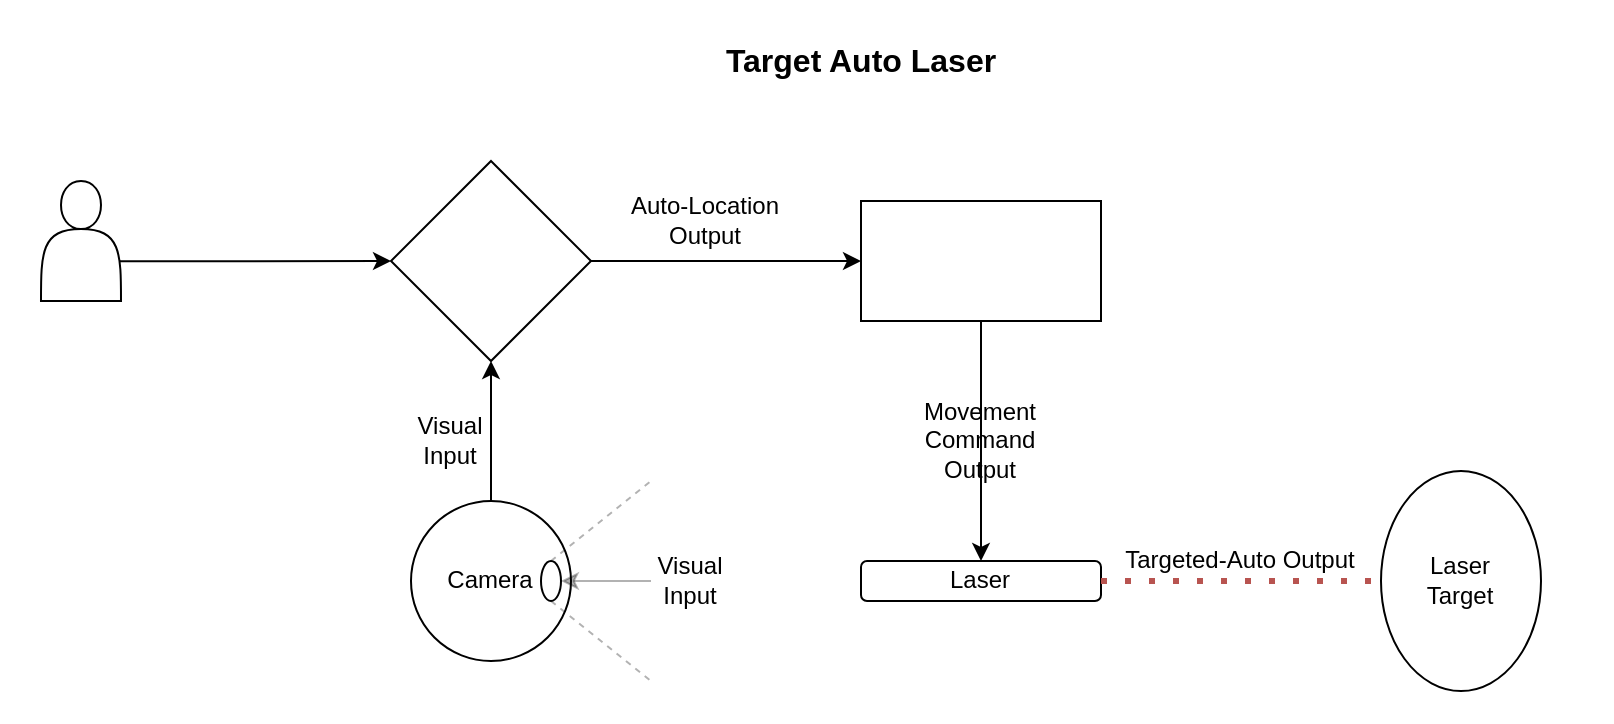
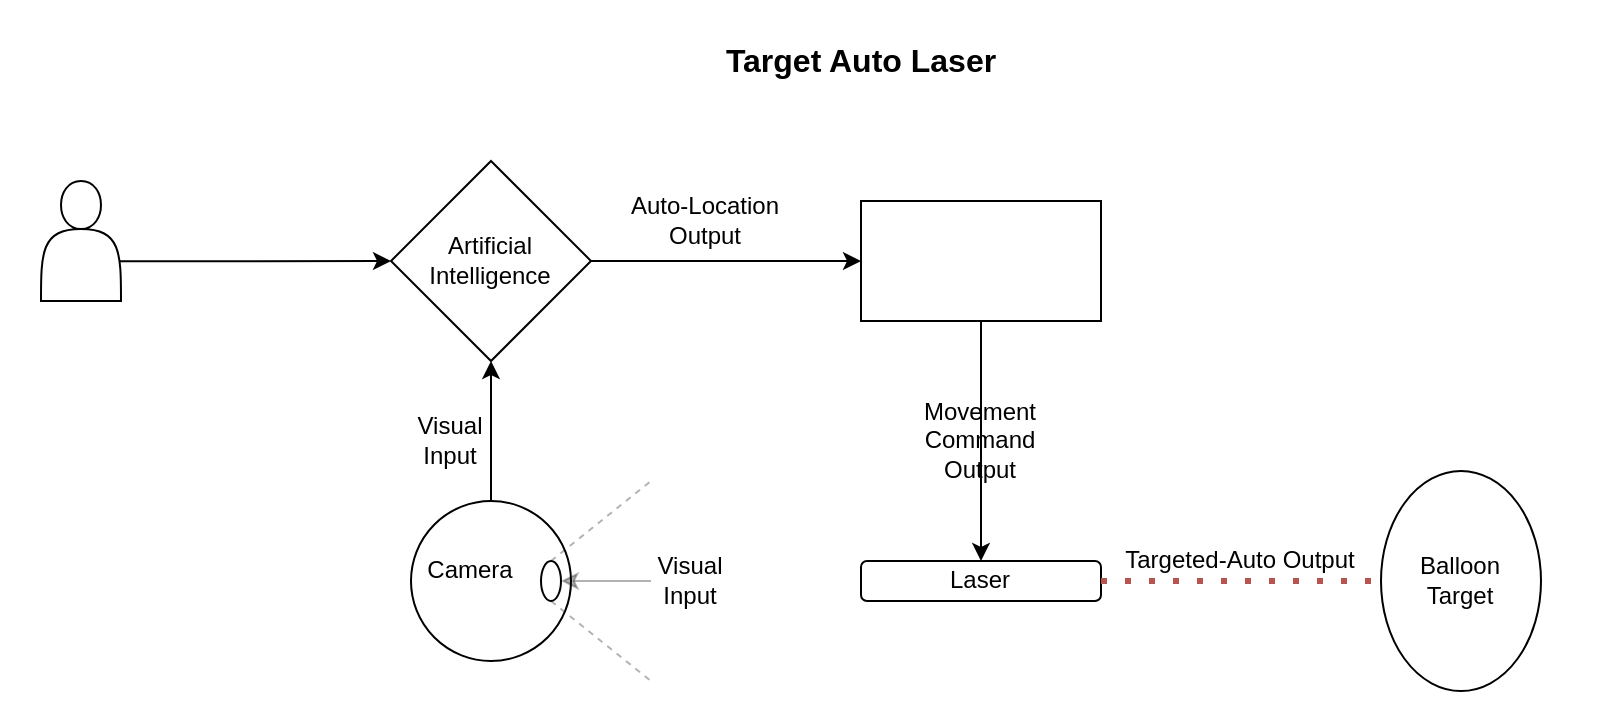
none -> (491, 261)
(491, 581) -> (471, 571)
(1461, 581) -> (1461, 581)
